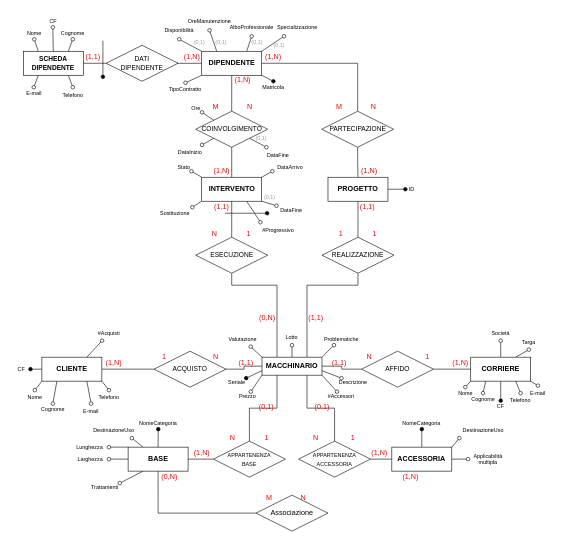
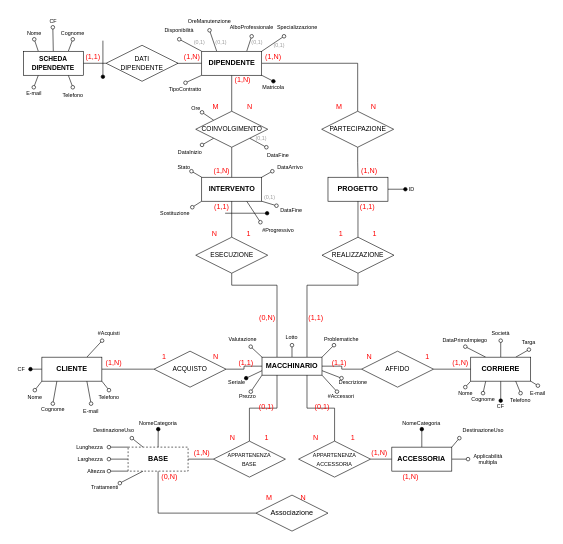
none -> (465, 341)
none -> (477, 353)
(158, 459) -> (158, 459)
none -> (97, 471)
none -> (120, 471)
